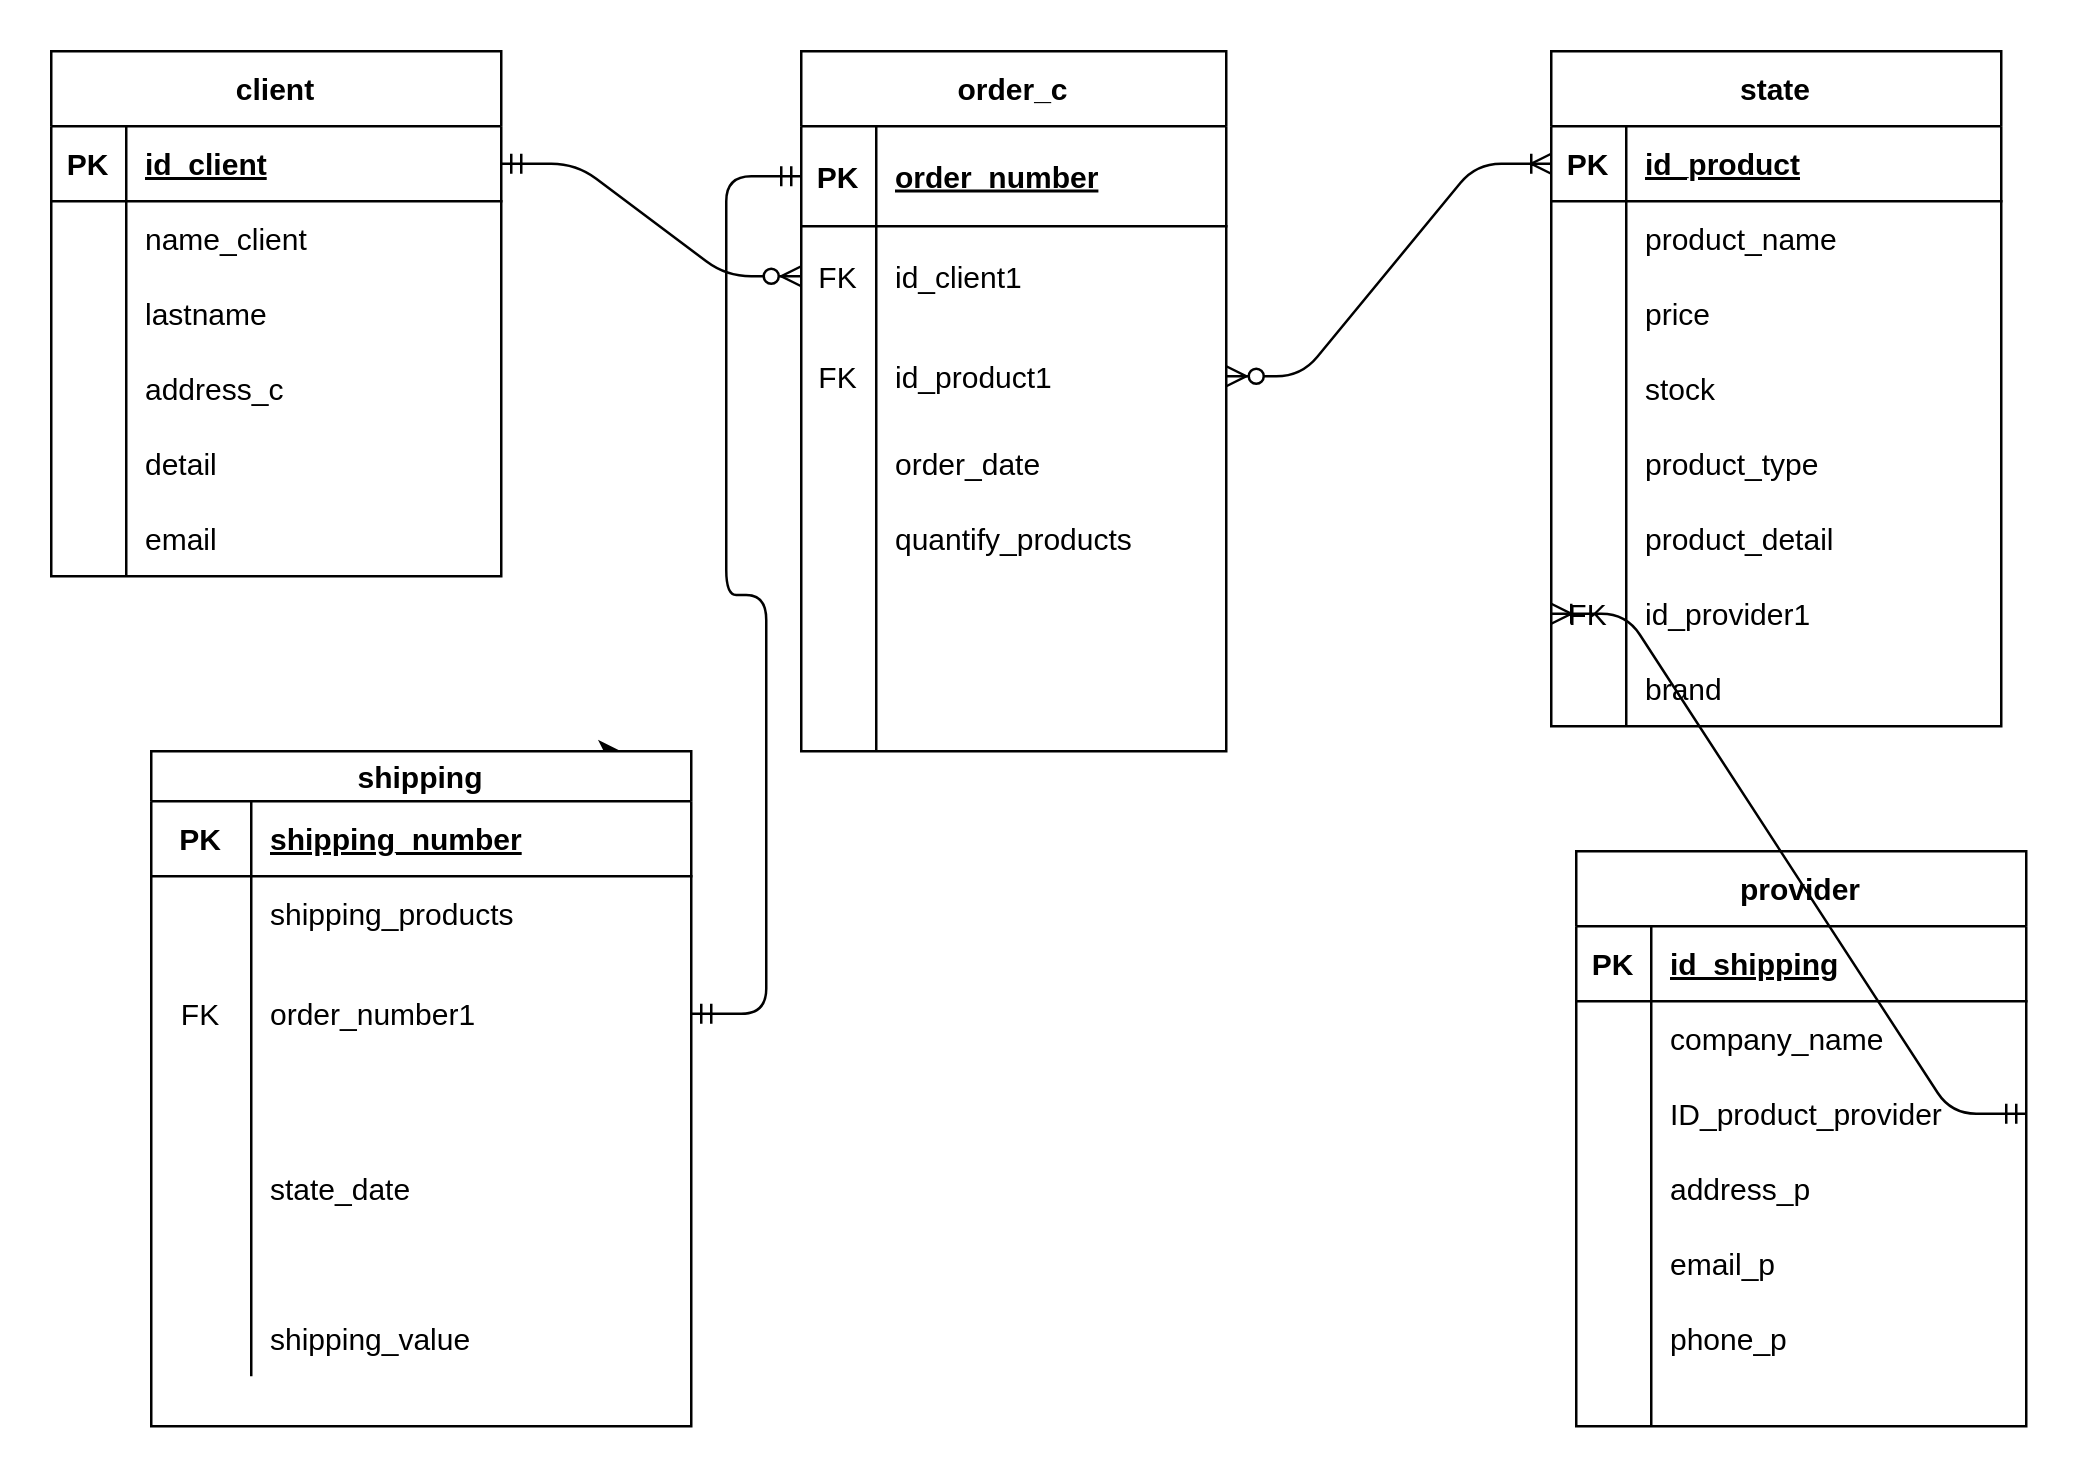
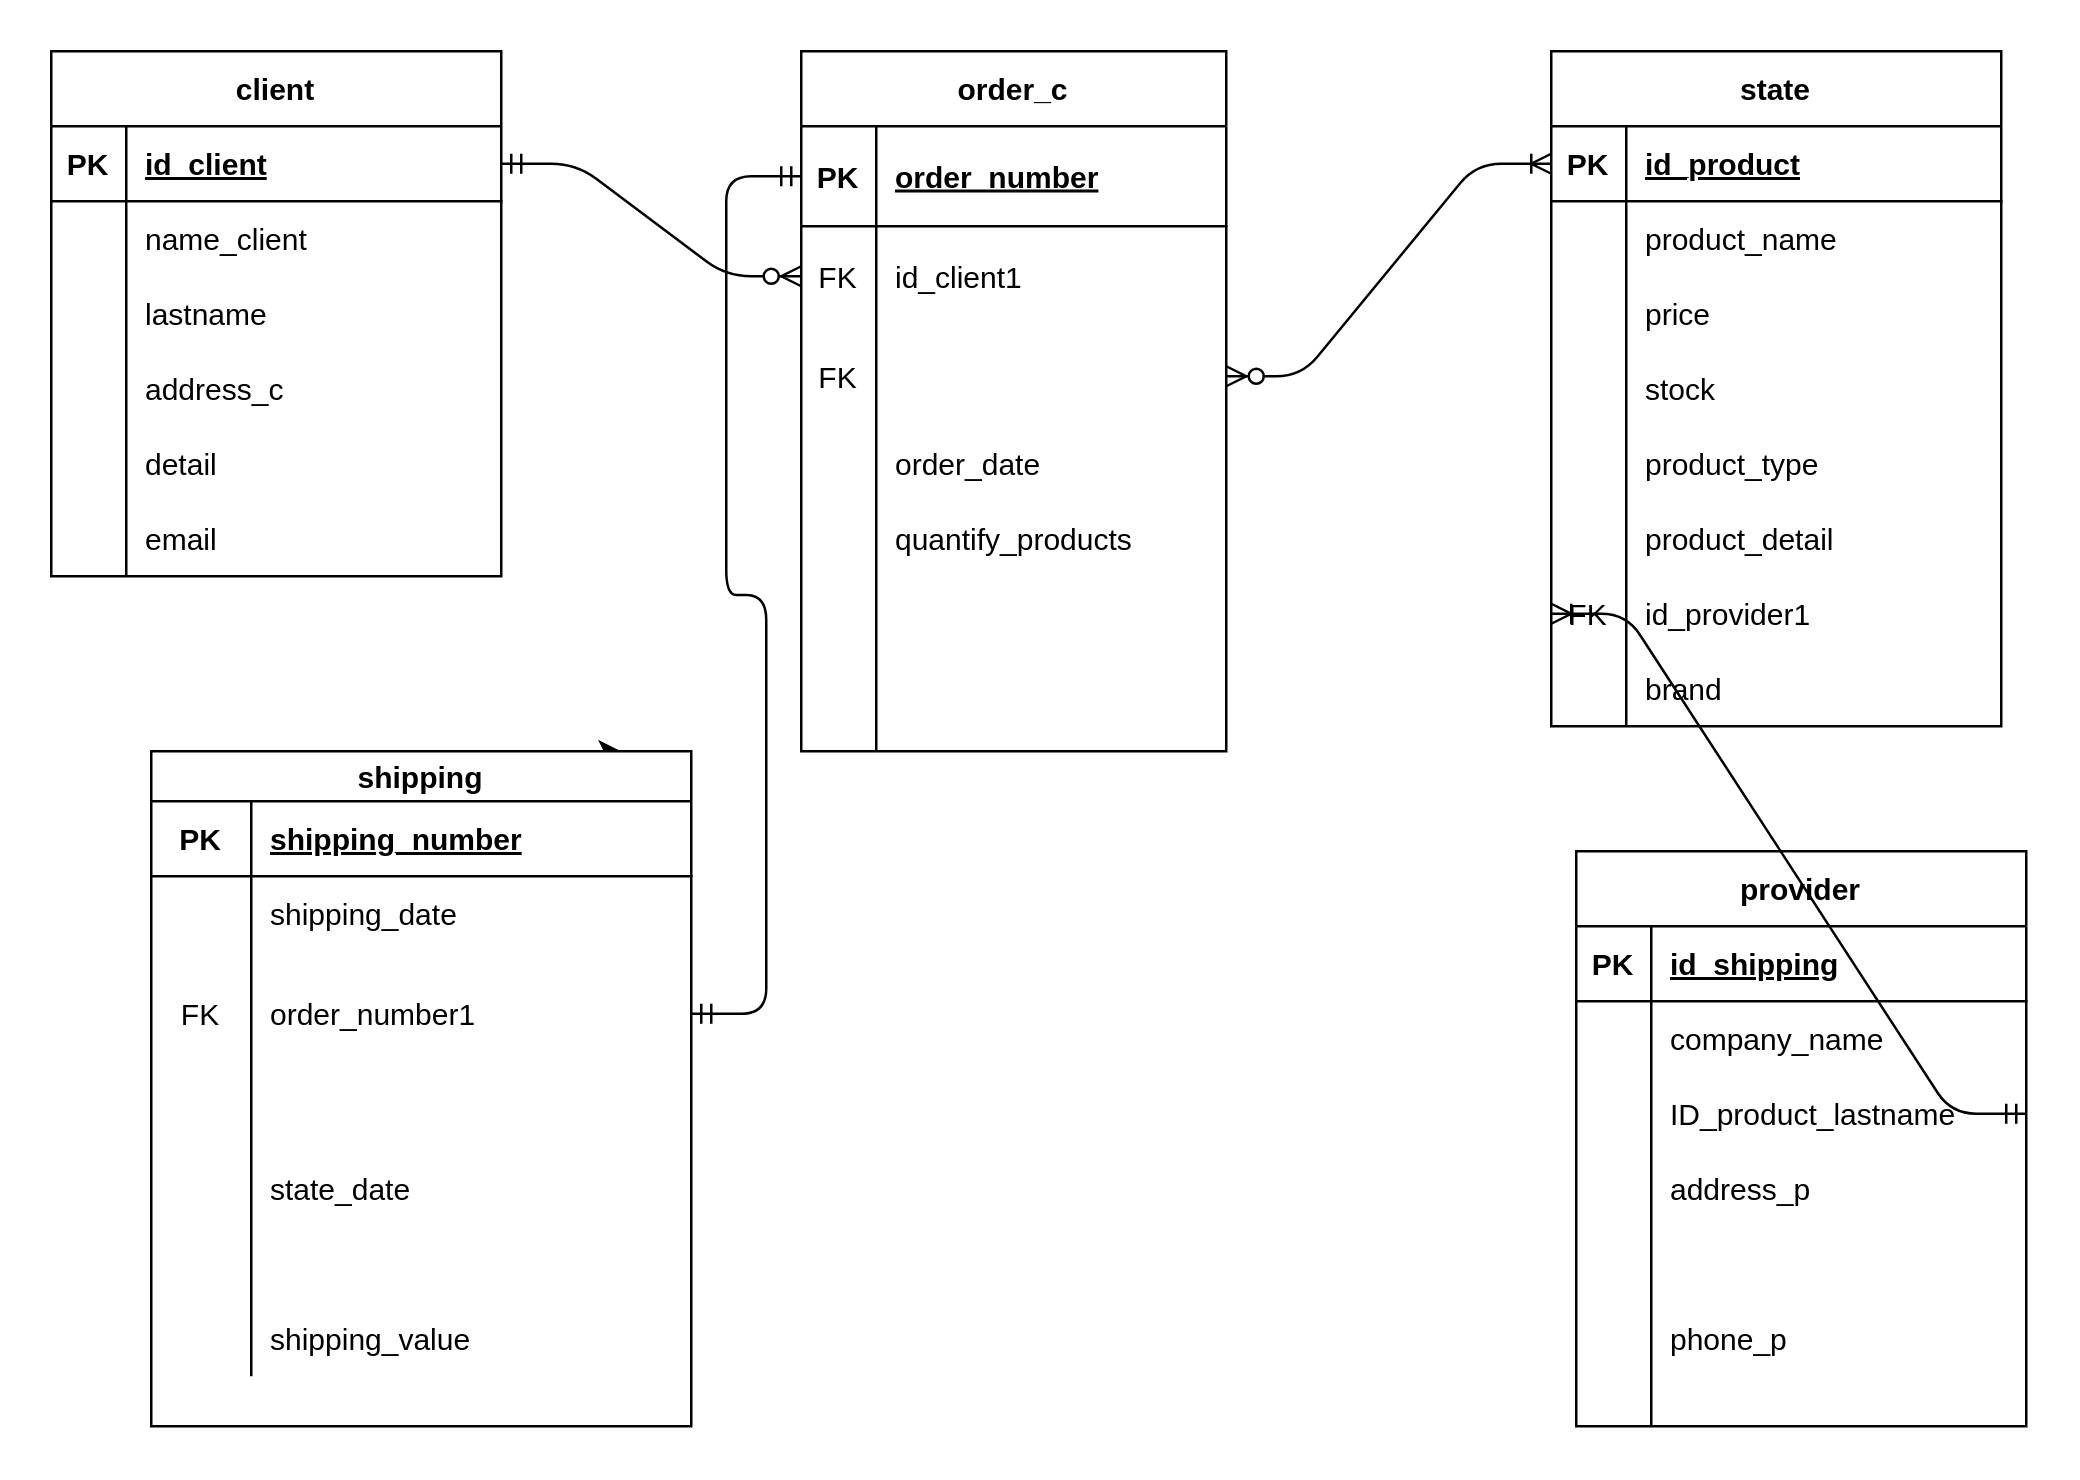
(1051, 376) -> none
(405, 915) -> (371, 915)
(1826, 1115) -> (1826, 1115)
(1839, 1264) -> none
